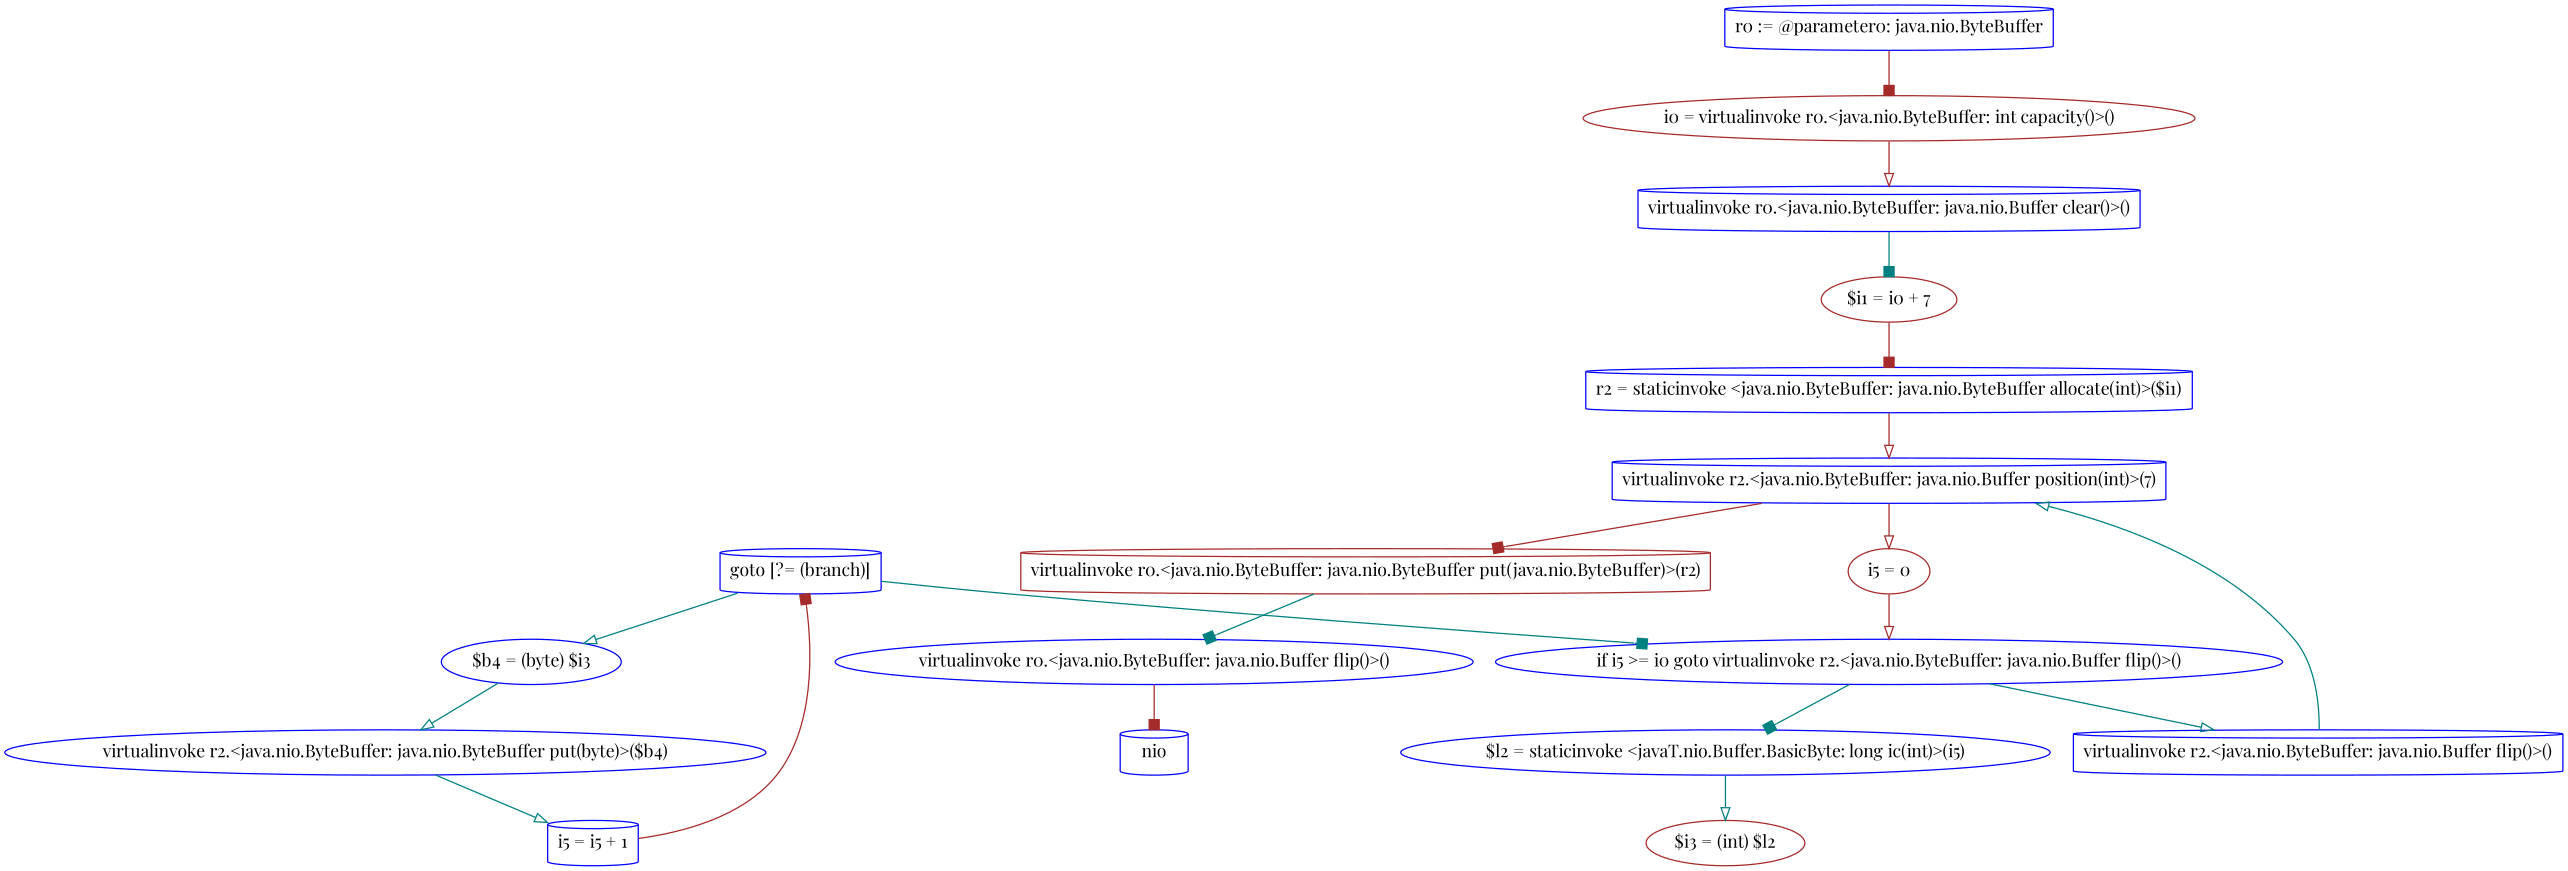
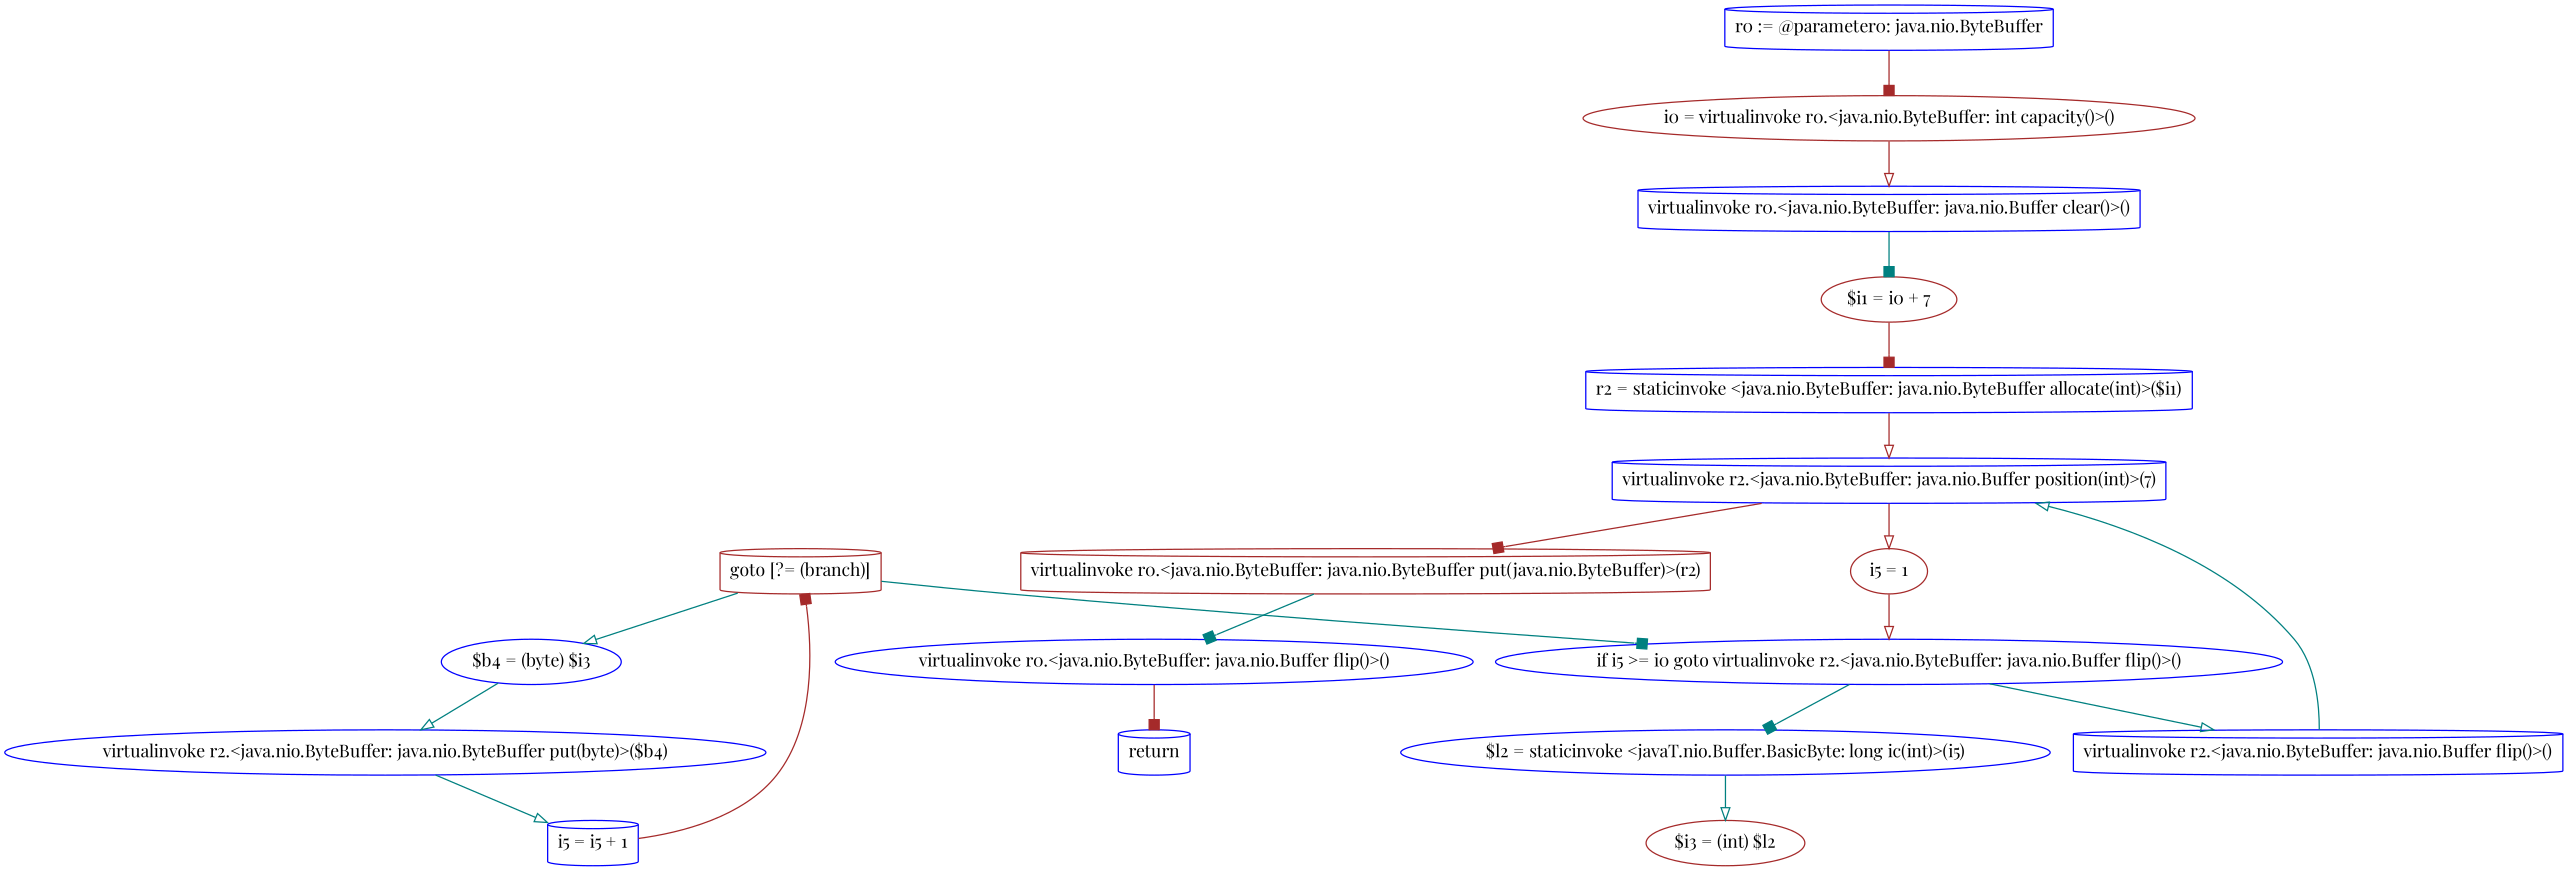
(801, 571) -> (801, 571)
(1889, 571) -> (1889, 571)
(1154, 752) -> (1154, 752)
